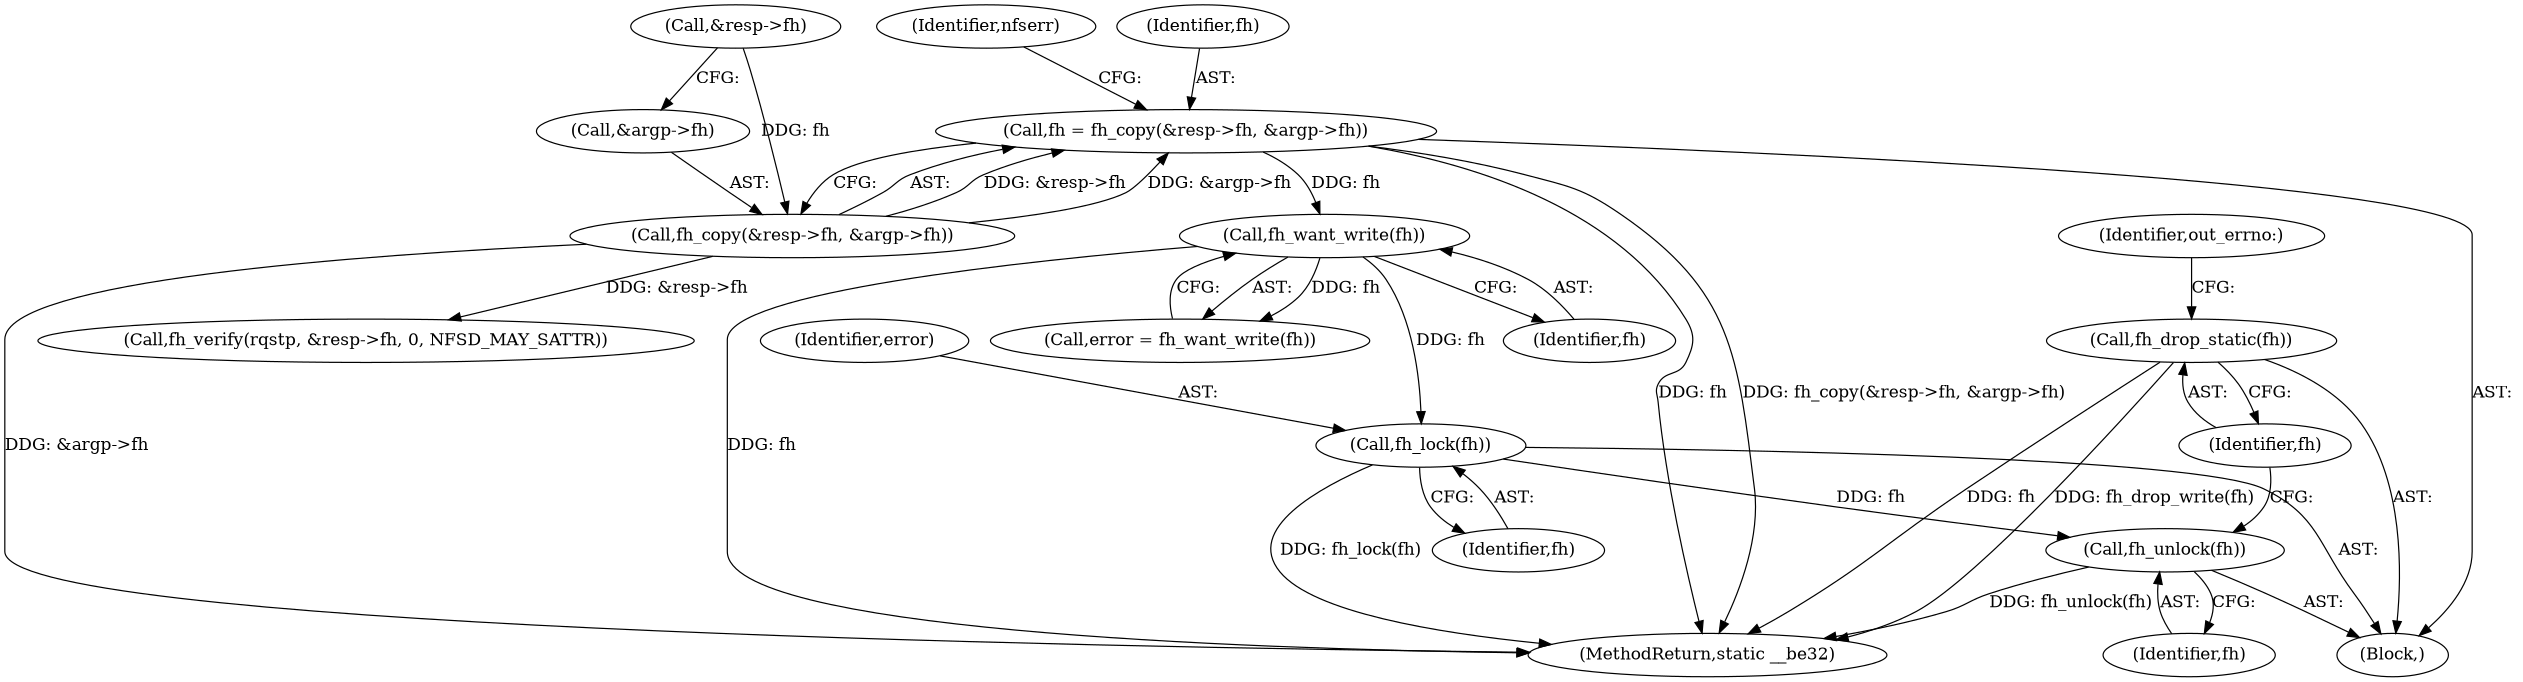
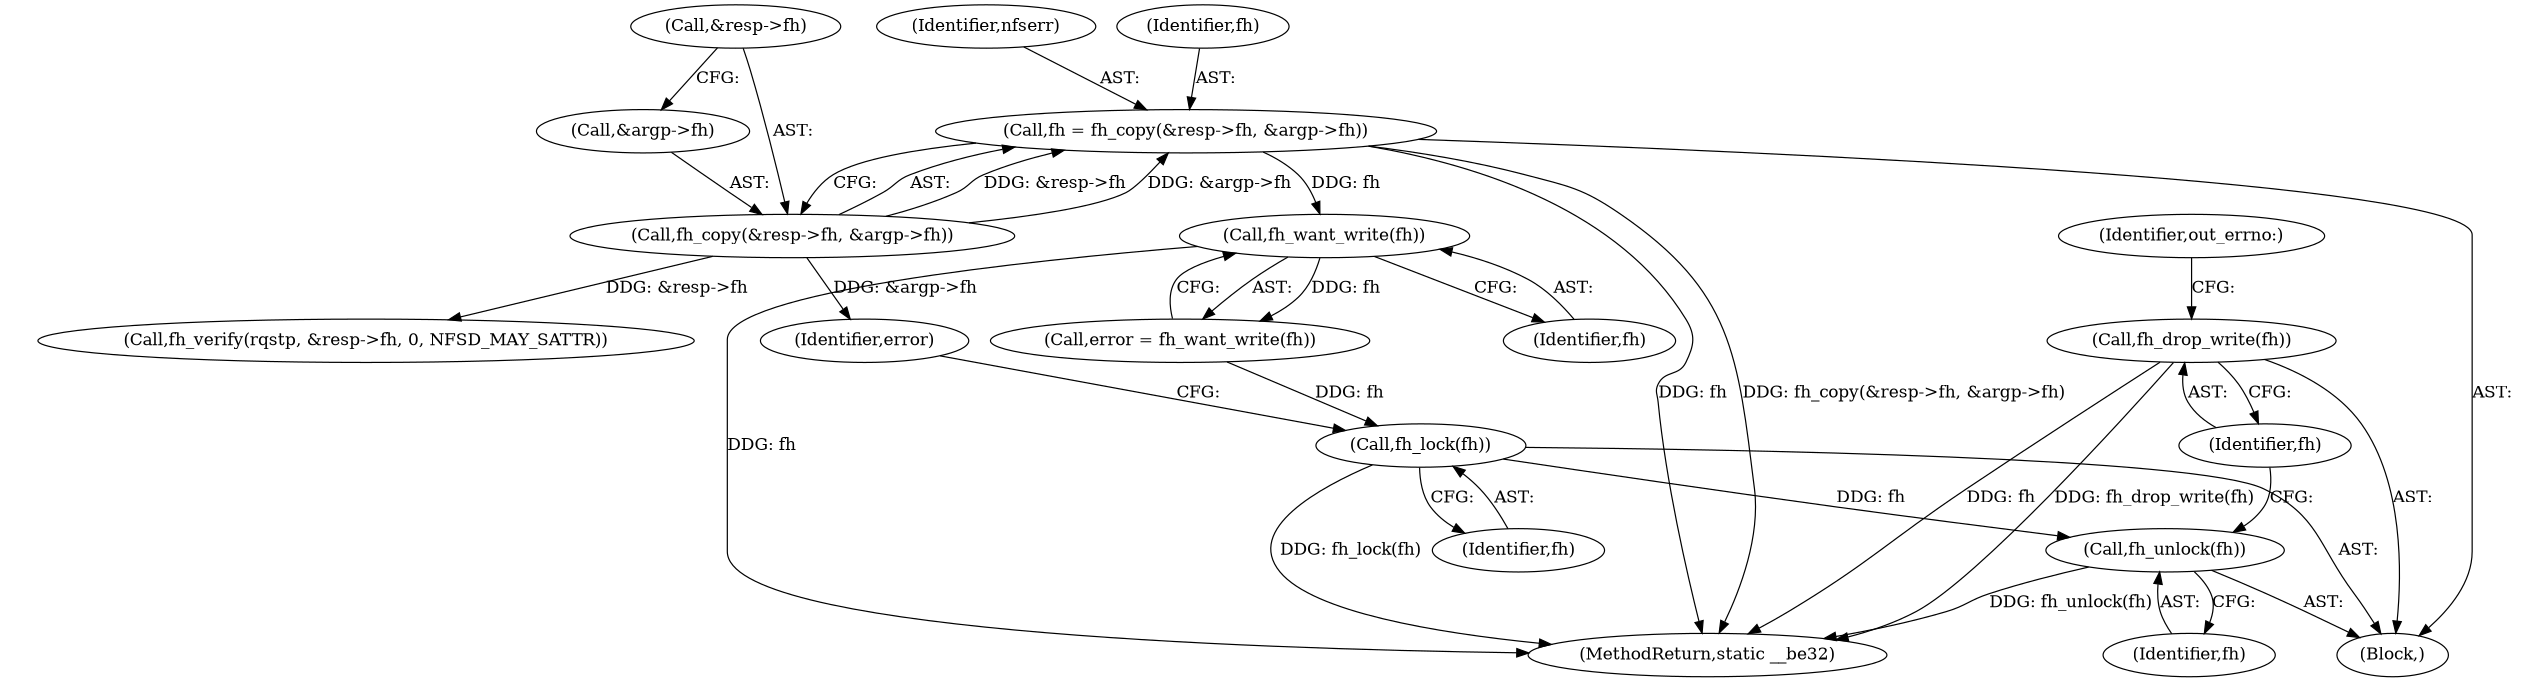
(1123, 79) -> (1123, 79)
(796, 131) -> (796, 131)
(1408, 327) -> (1296, 391)
(2192, 341) -> (2192, 341)
(1201, 393) -> (1201, 393)
(351, 614) -> (825, 283)
